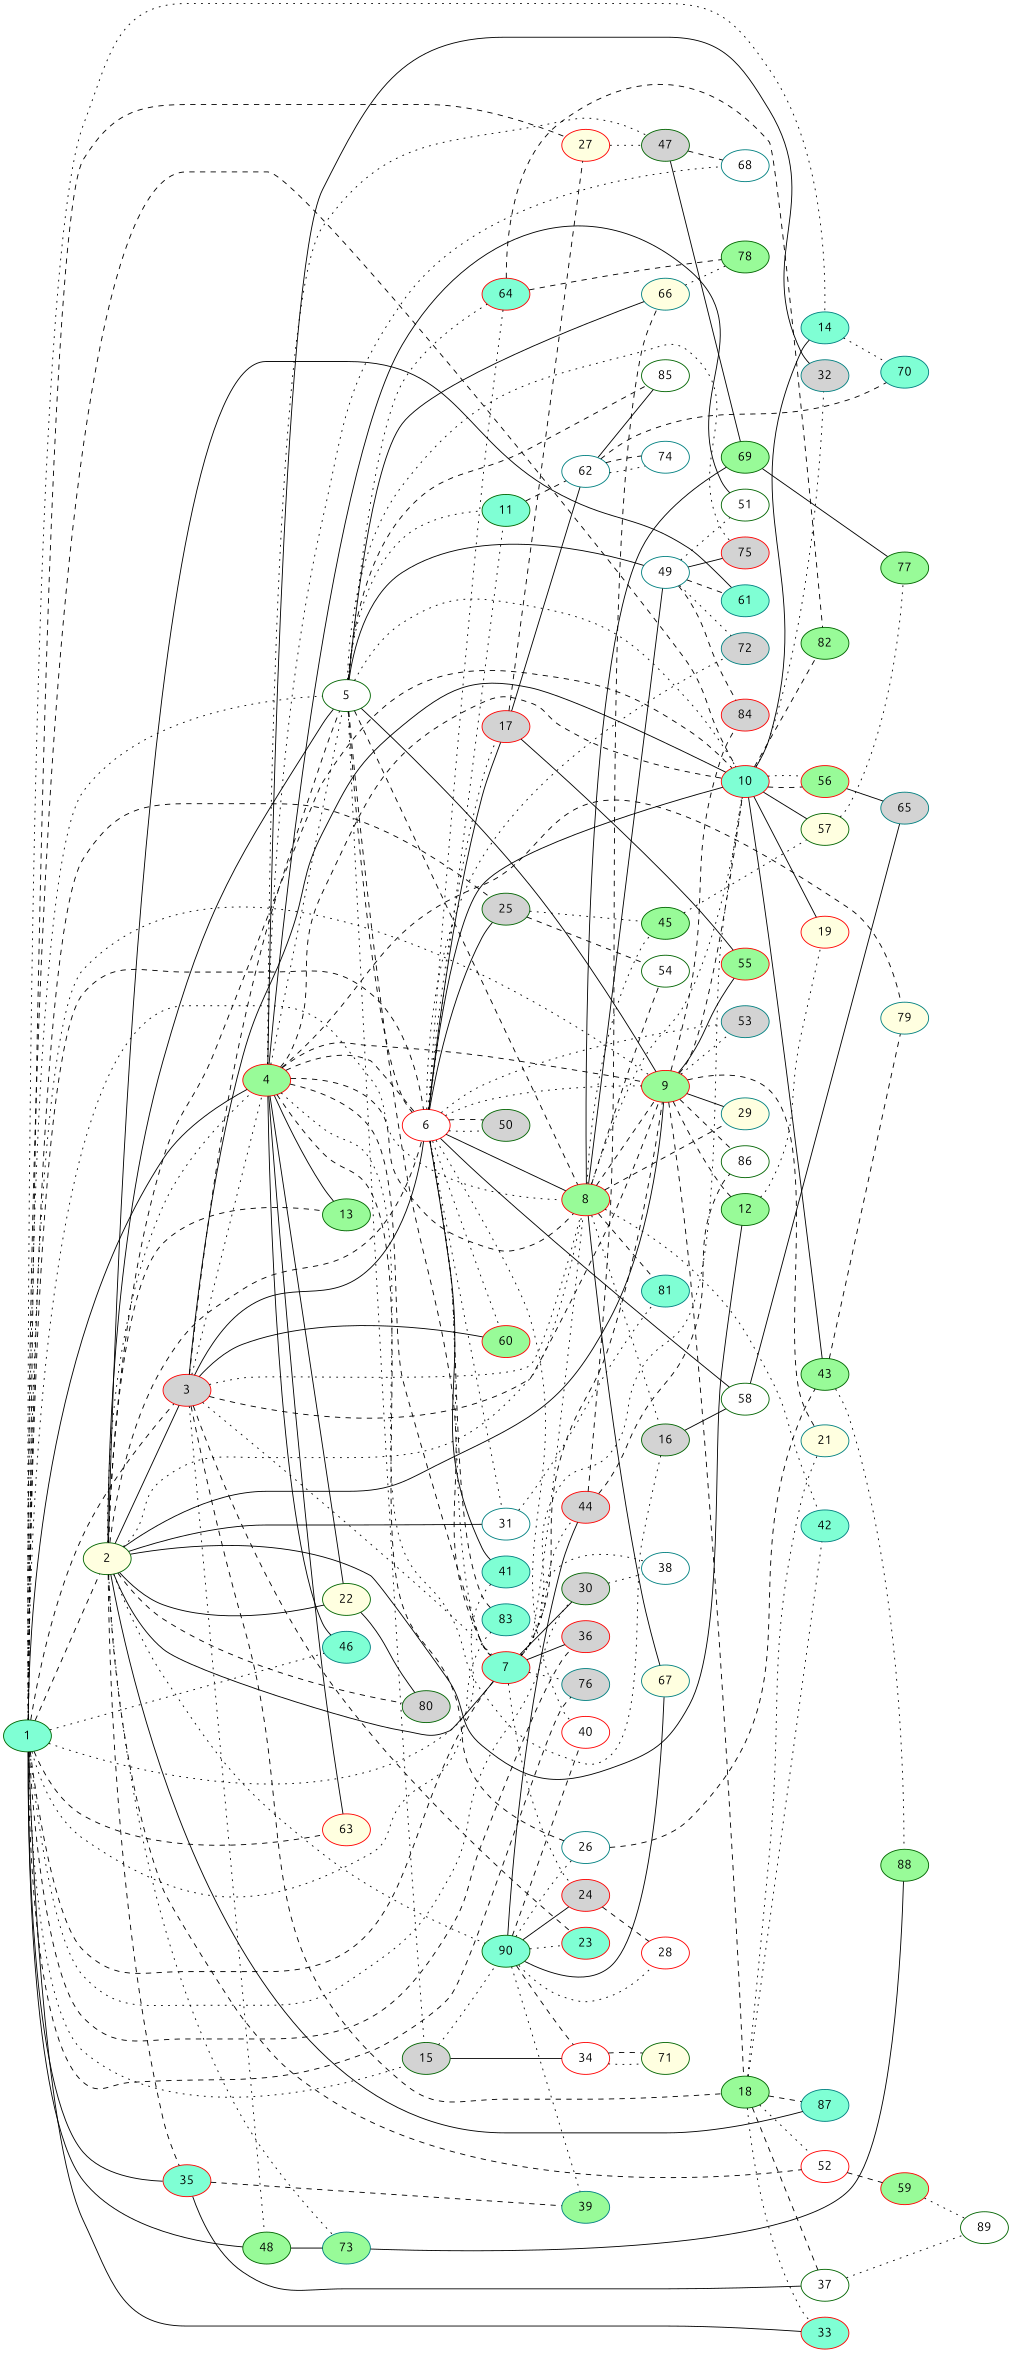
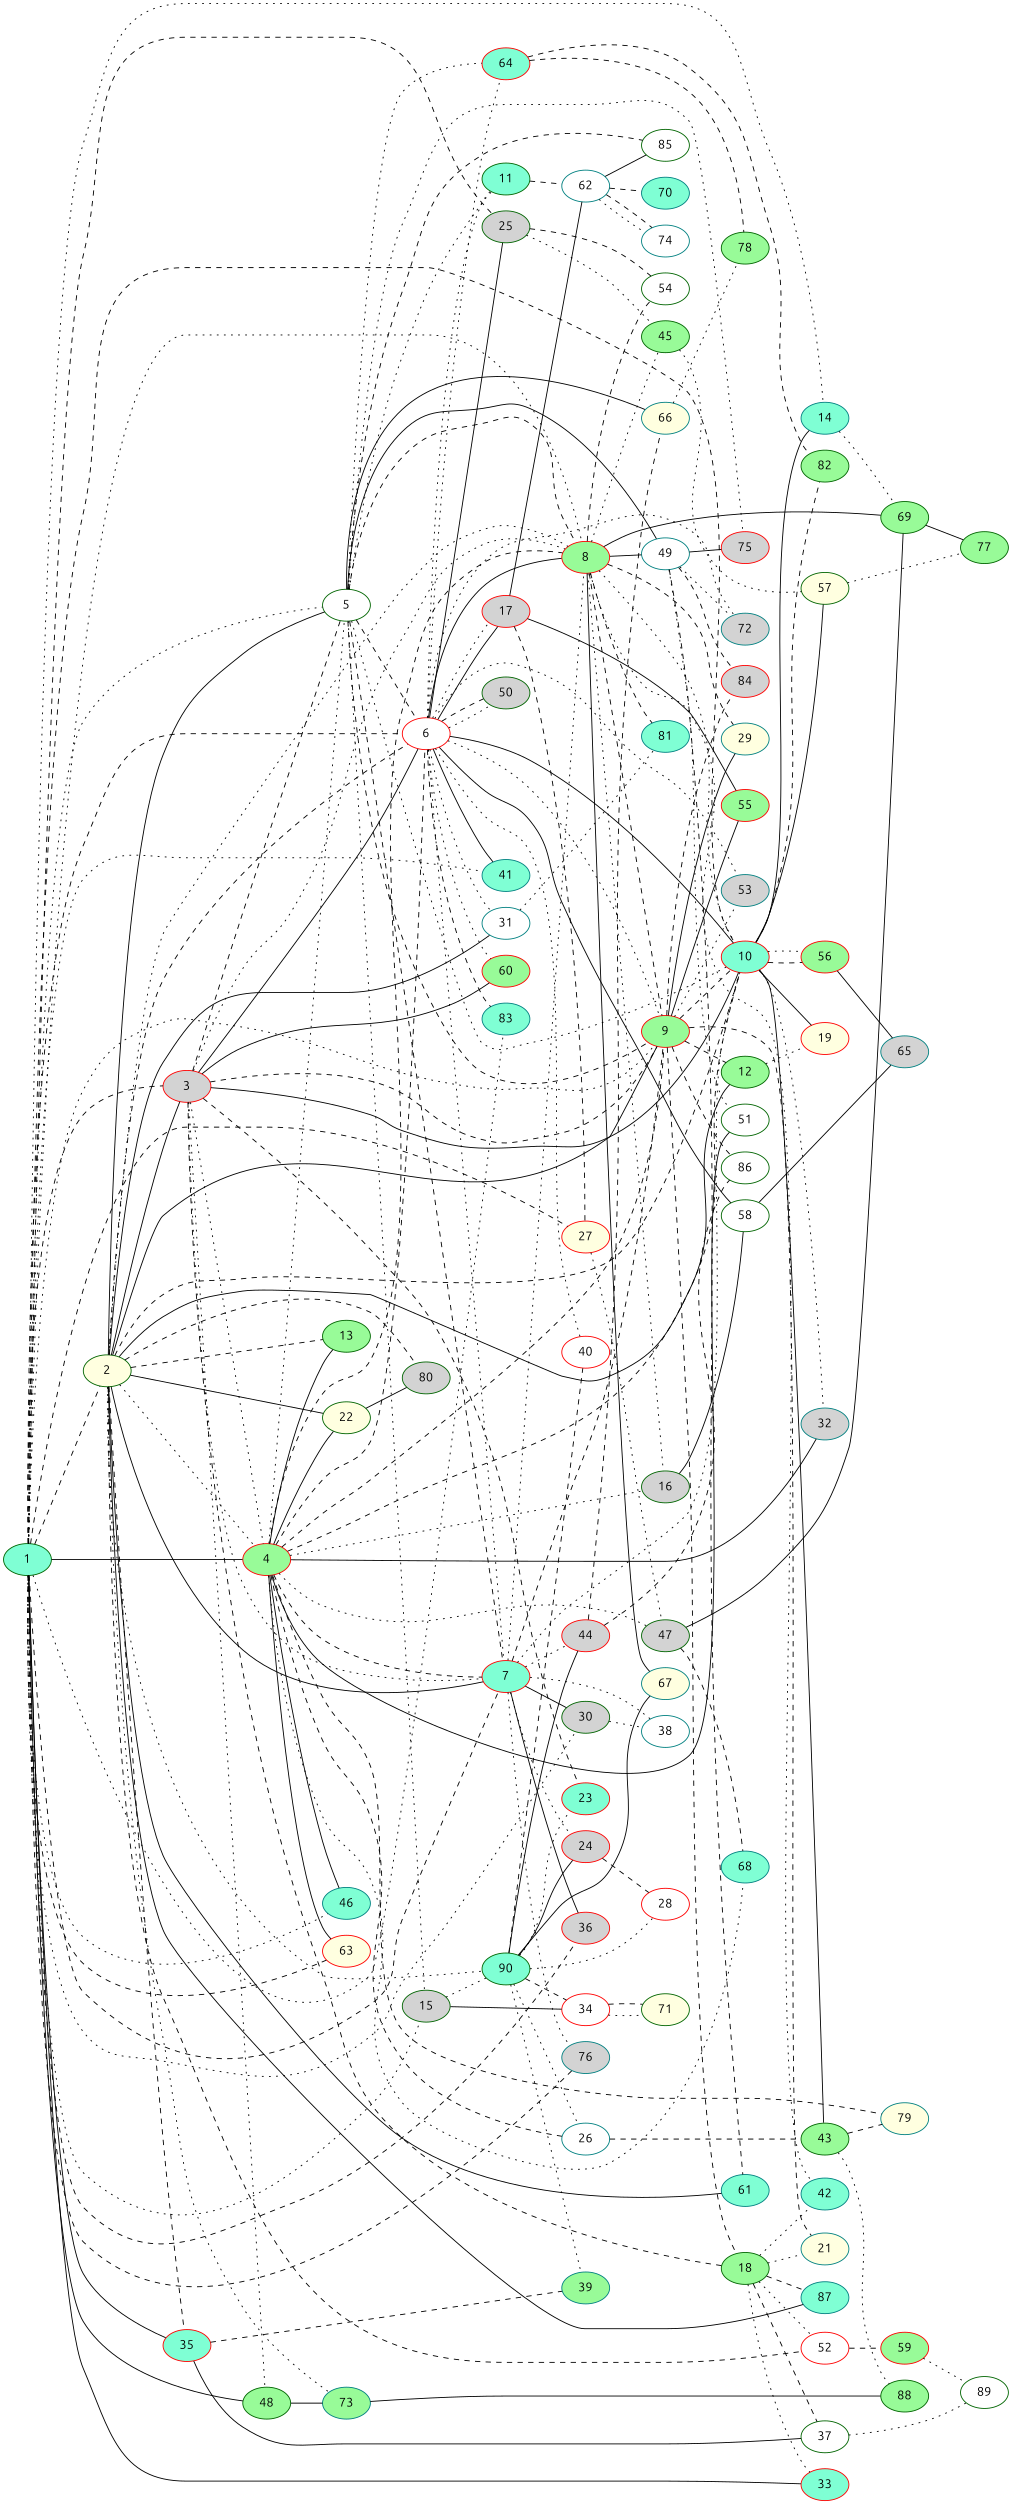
(745, 166) -> (745, 1867)
(865, 350) -> (868, 466)
(524, 878) -> (405, 943)
